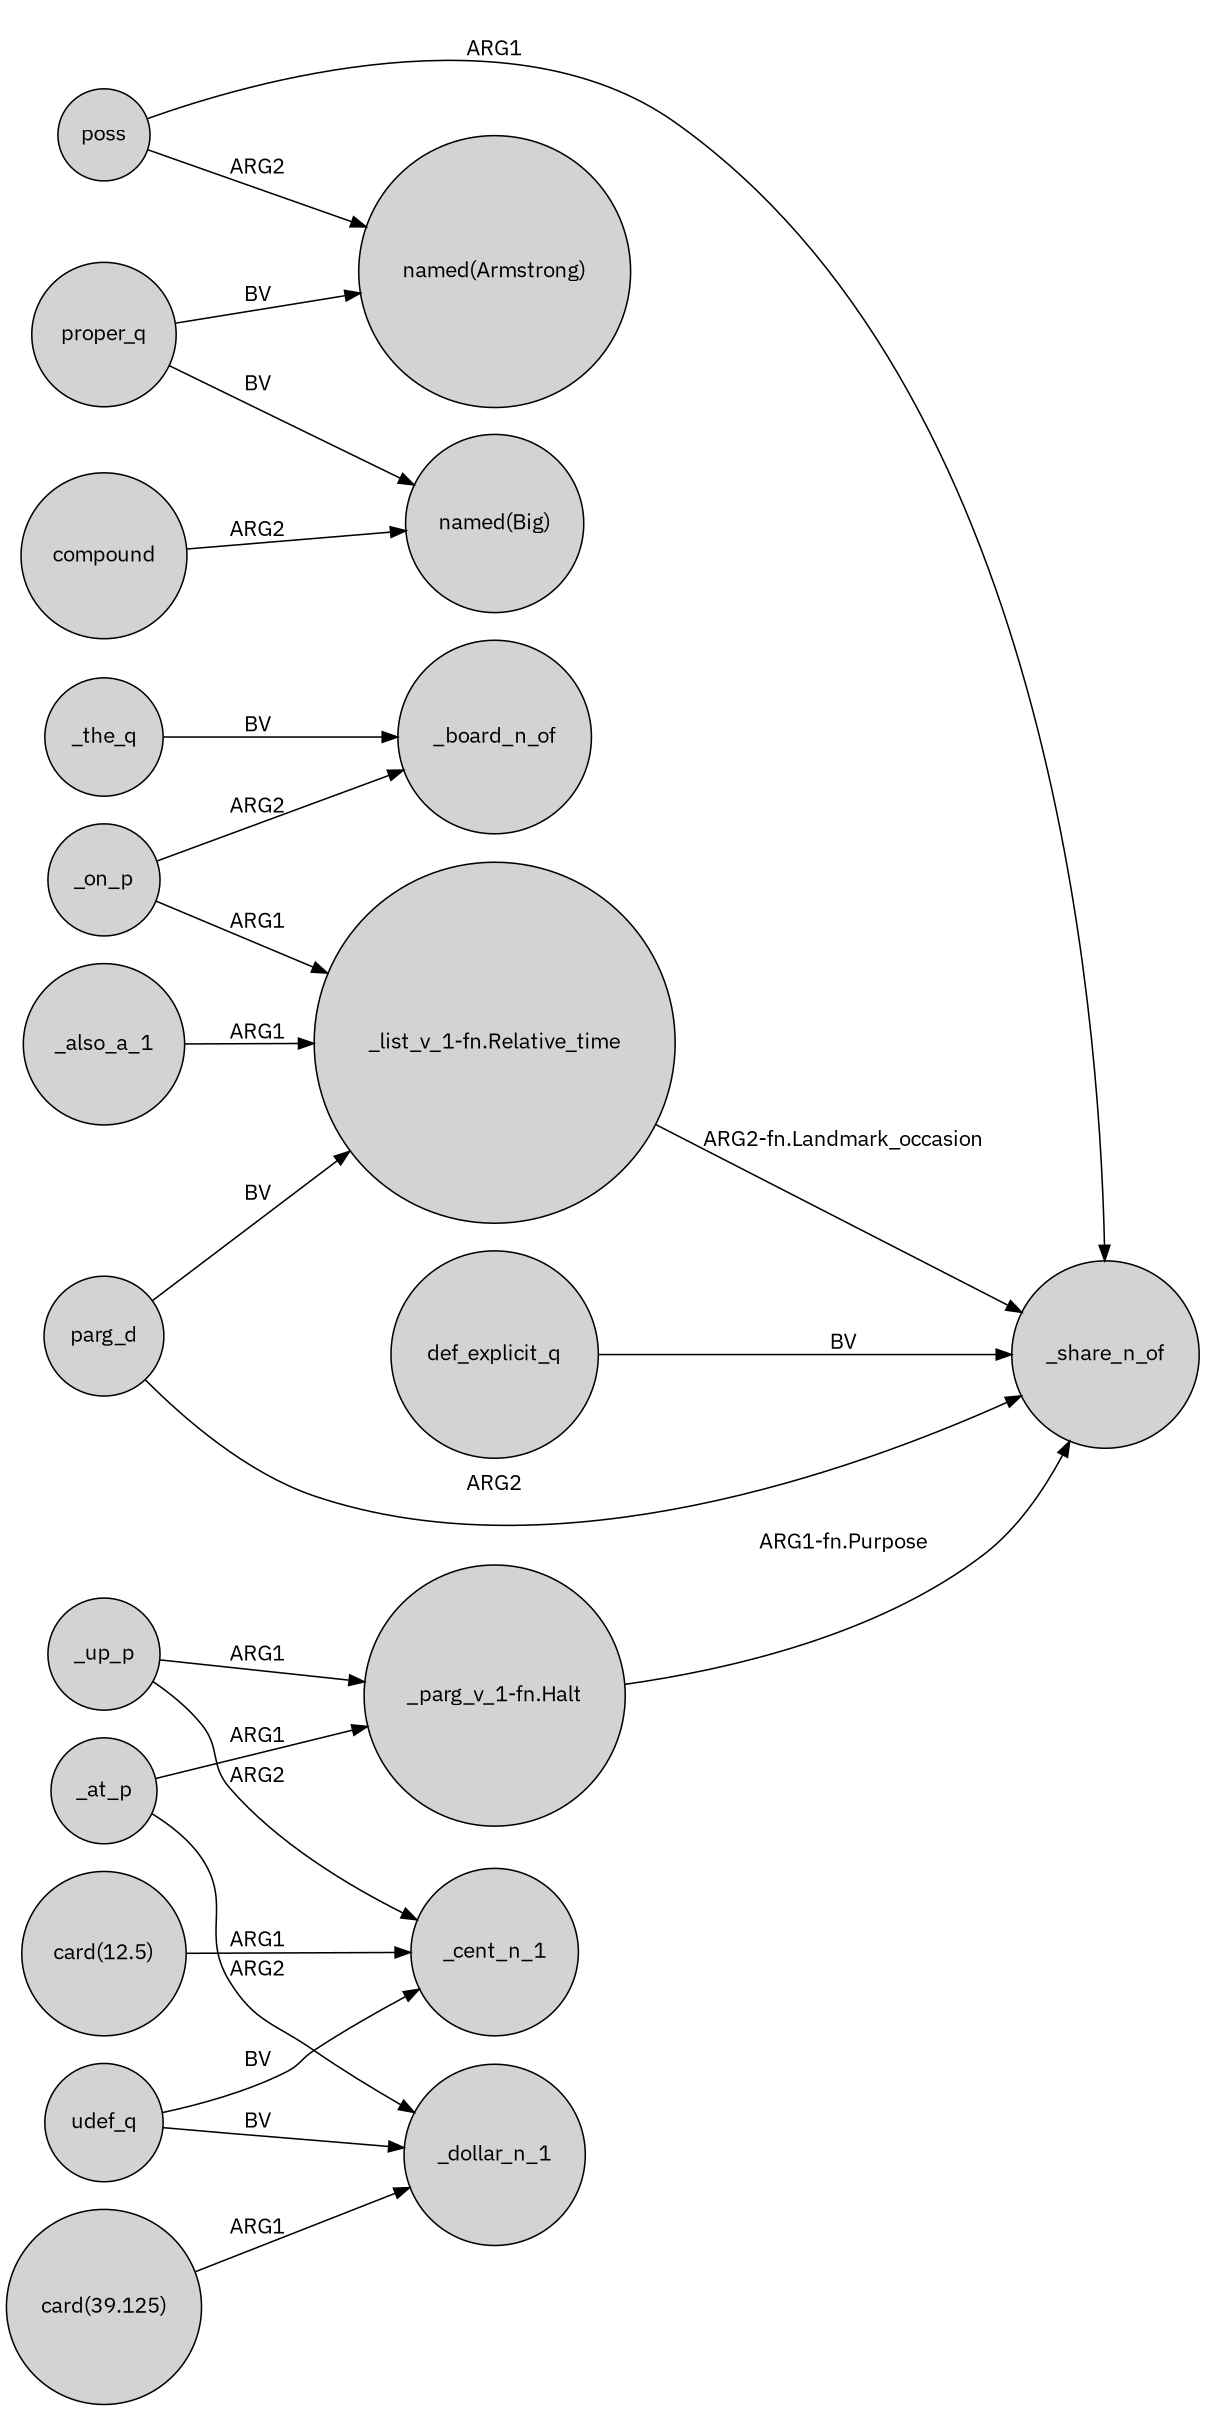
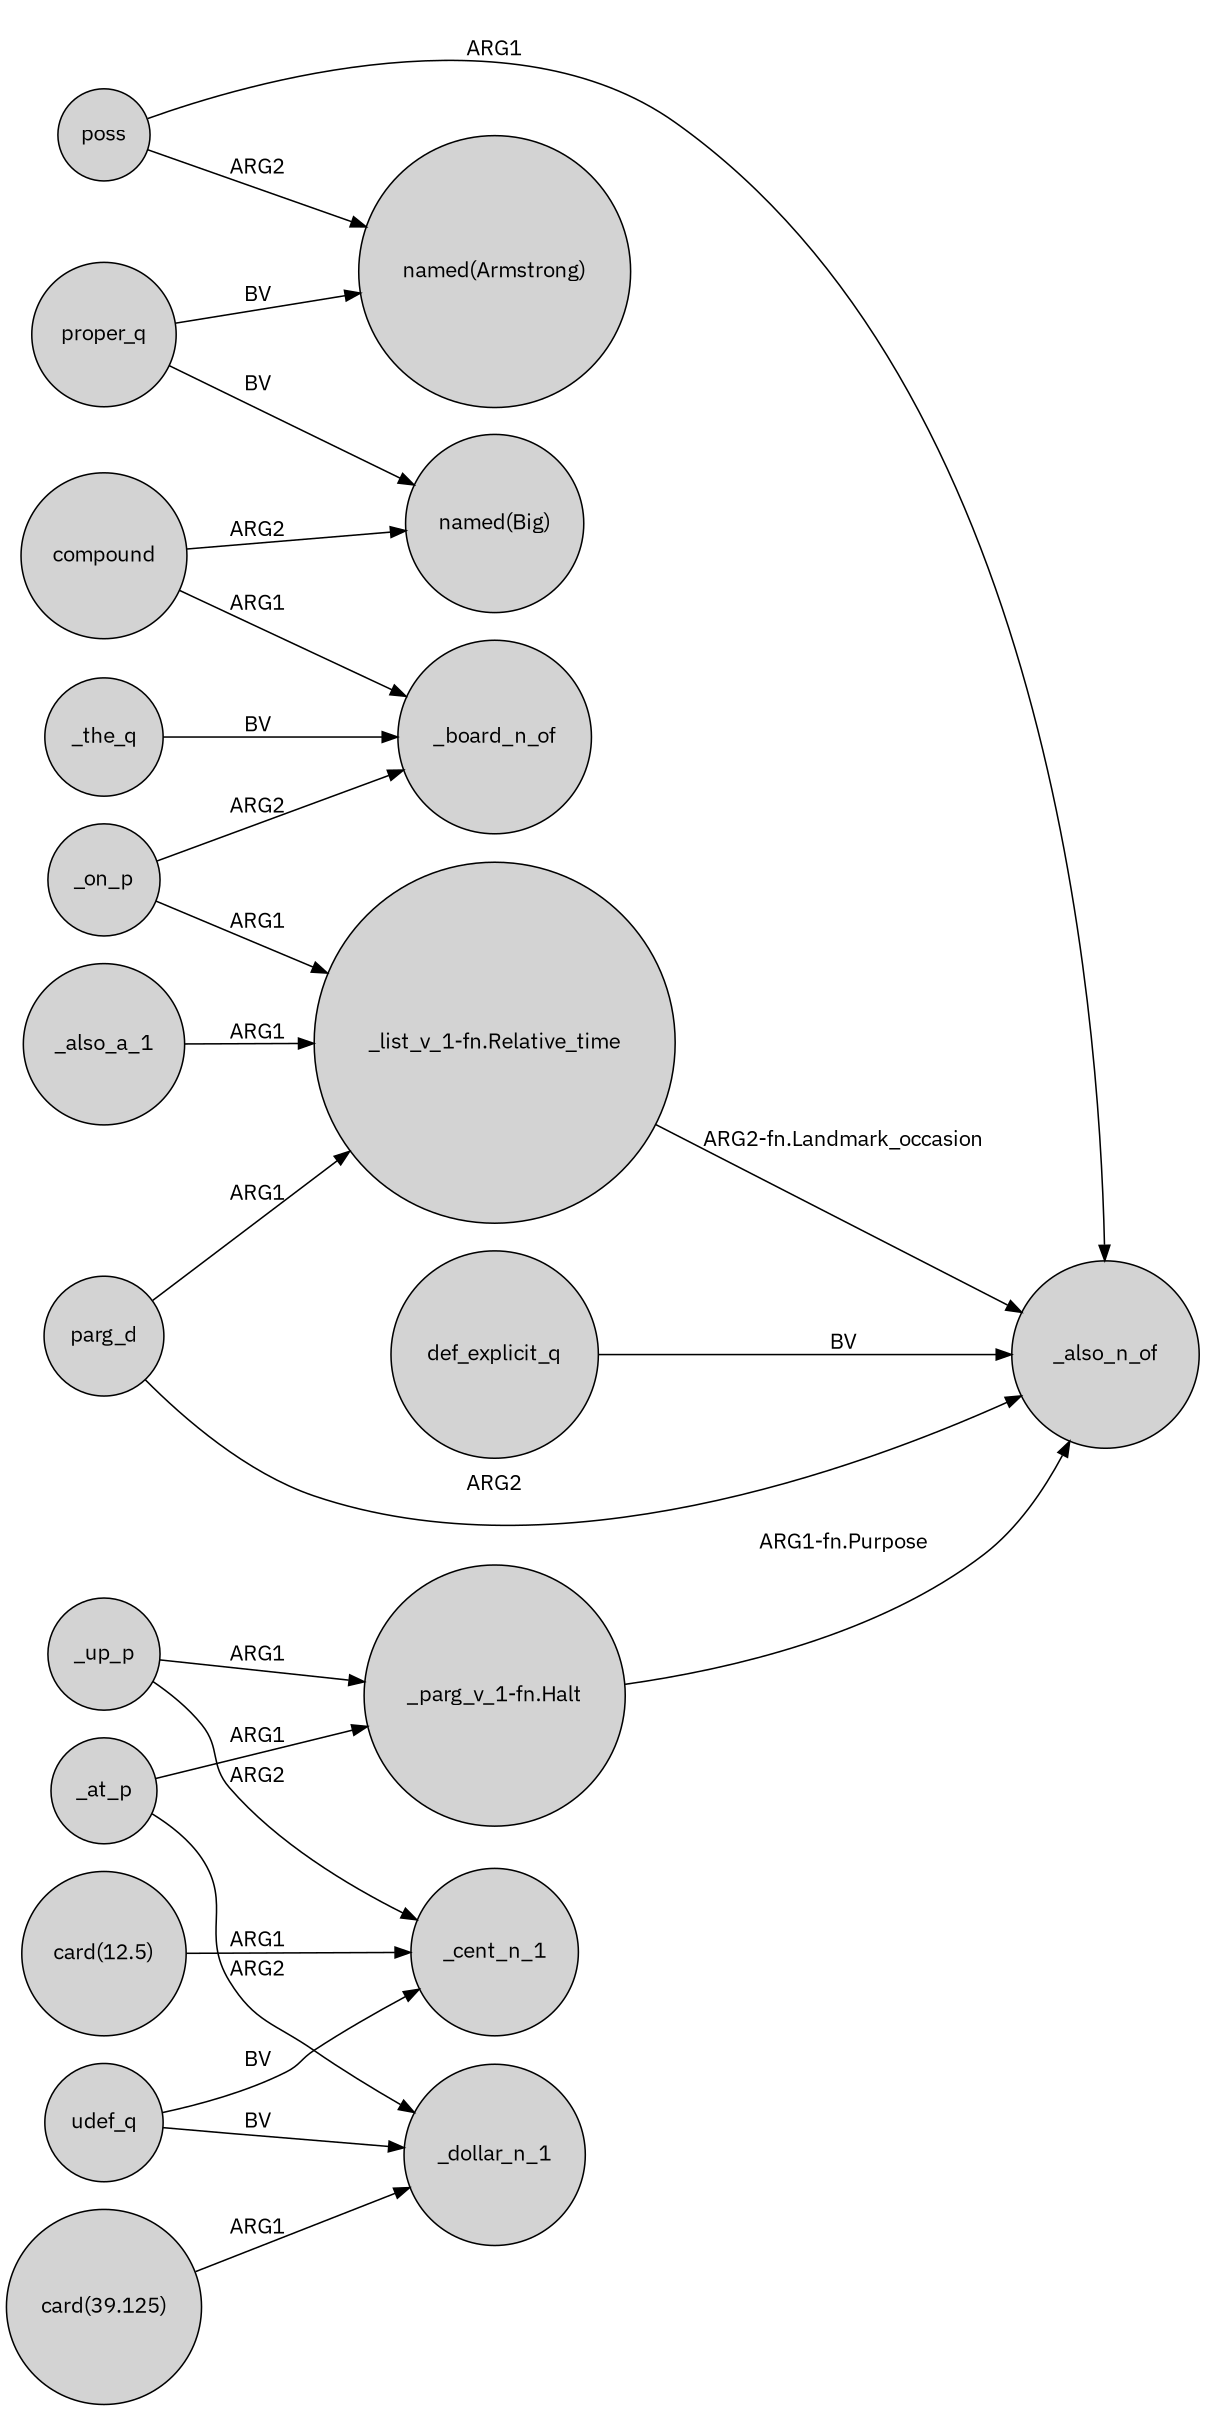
none -> (286, 640)
(258, 1194) -> (258, 1194)
(1105, 1355) -> (1105, 1355)
